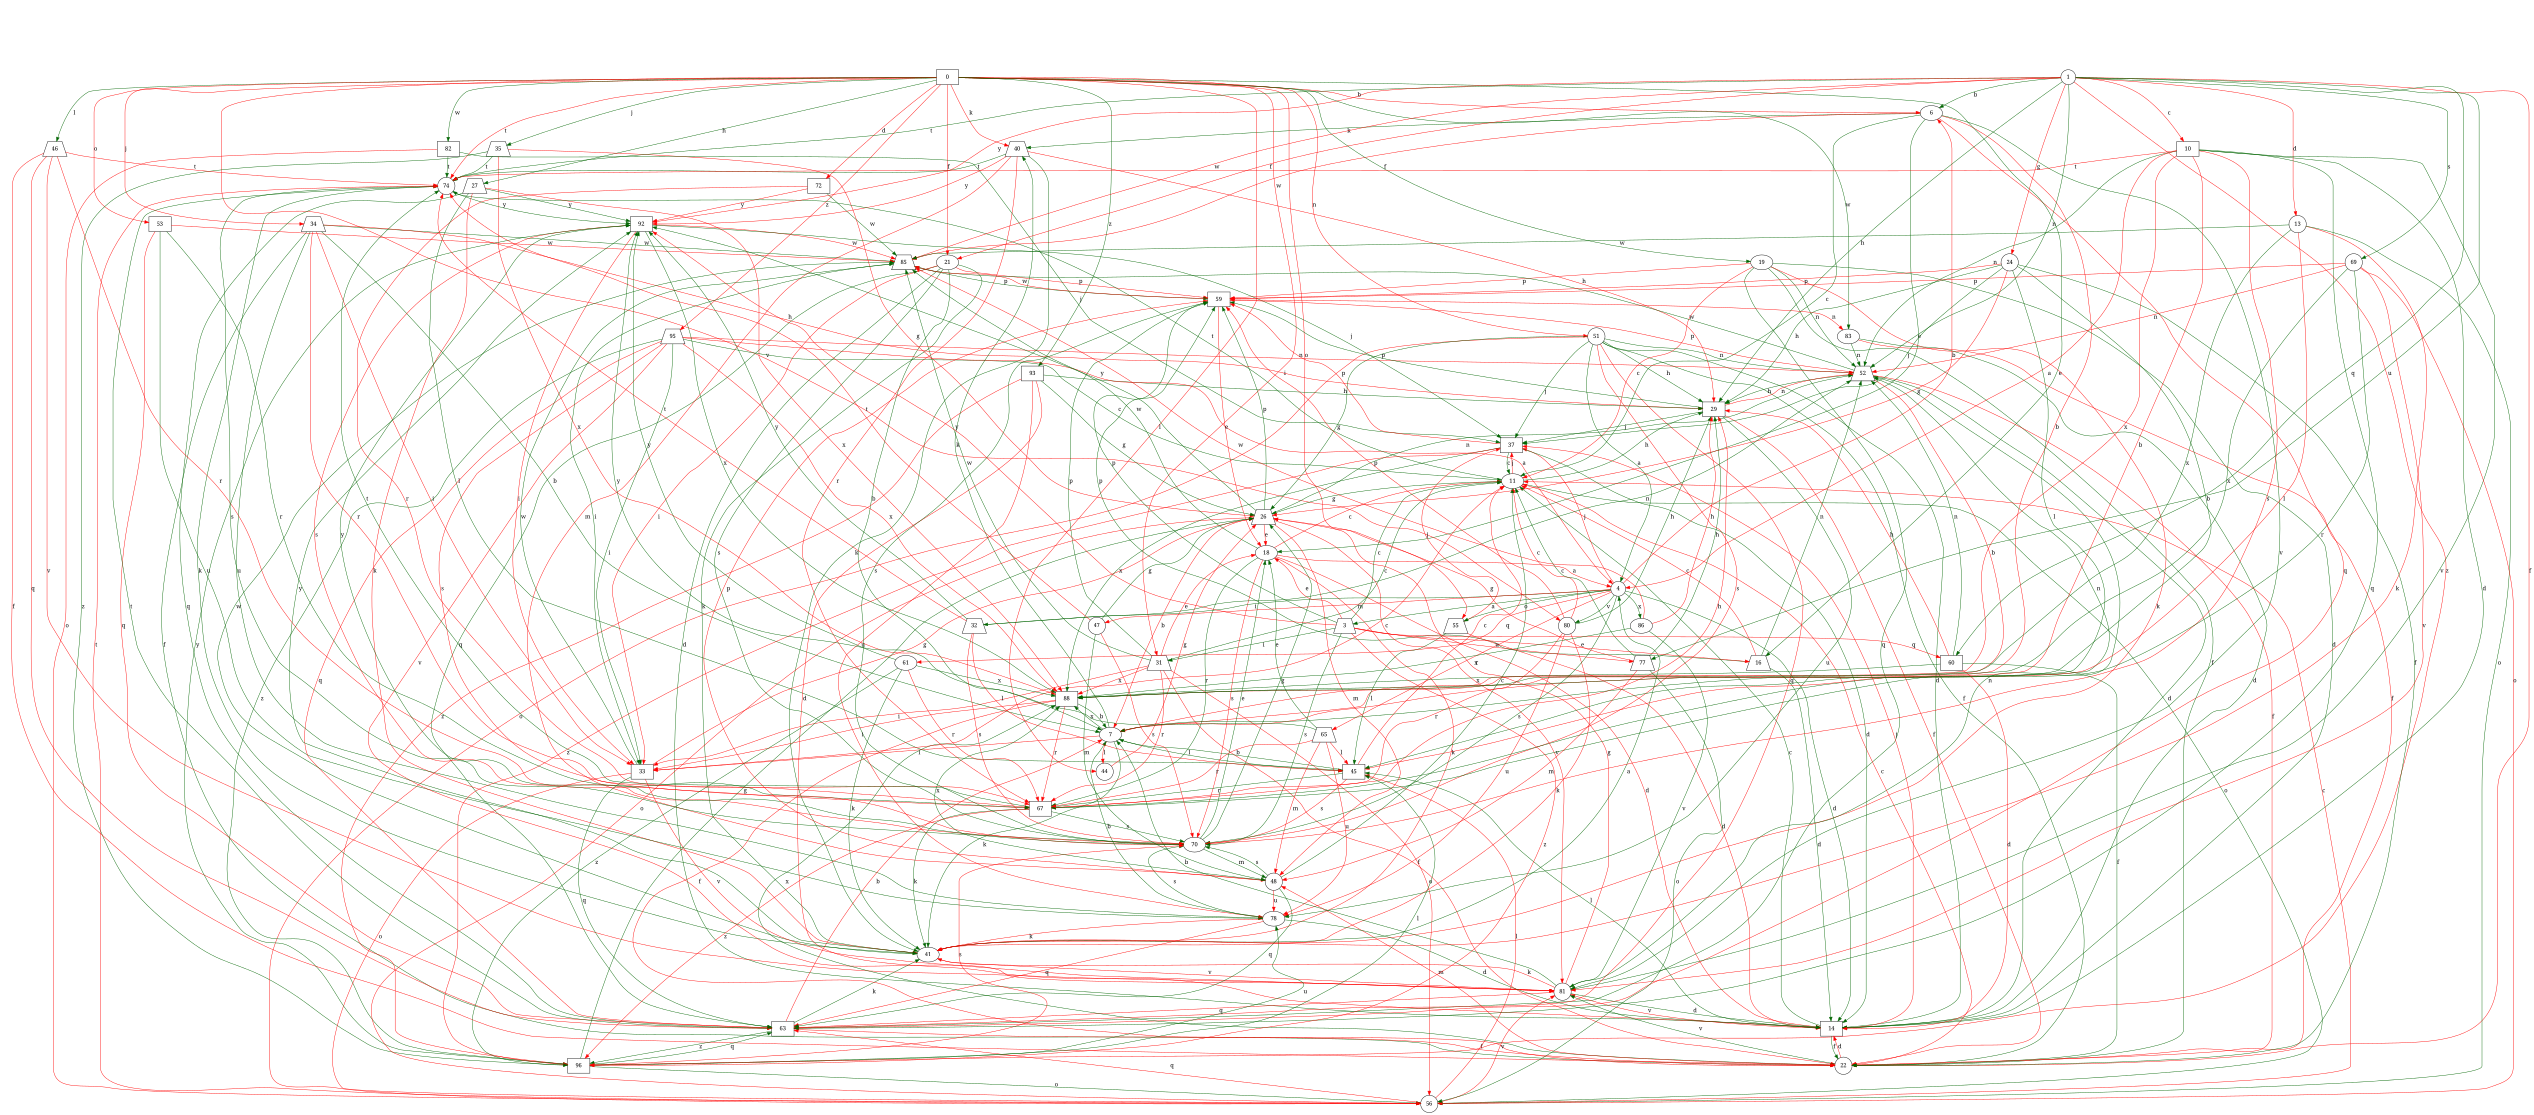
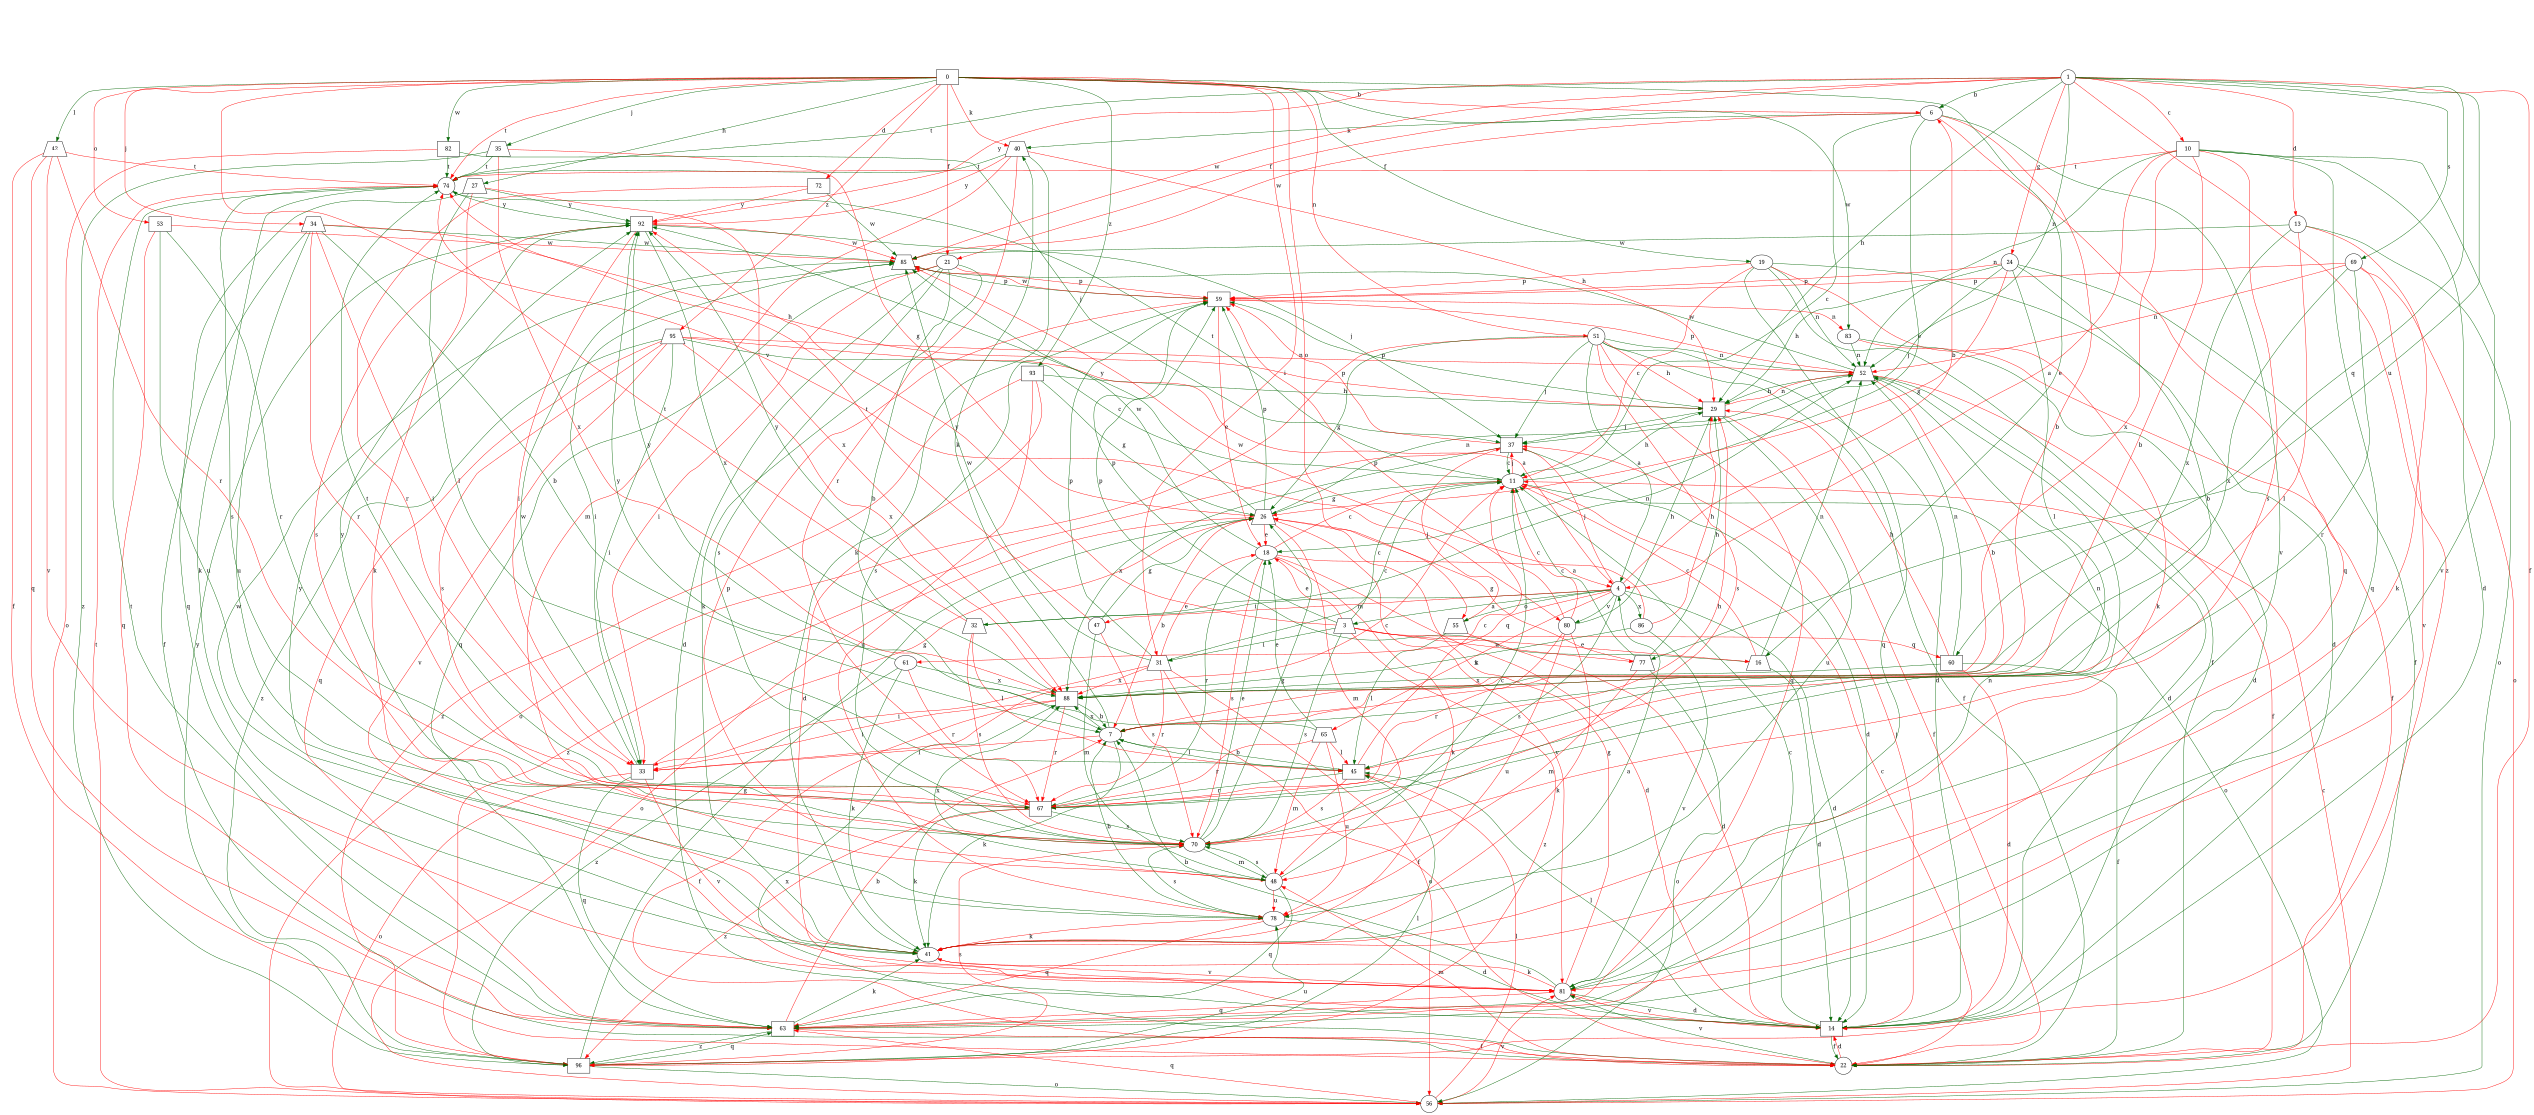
(55, 149) -> (55, 149)
(1651, 371) -> (1651, 371)
(1477, 663) -> (1477, 663)
(1105, 772) -> none
